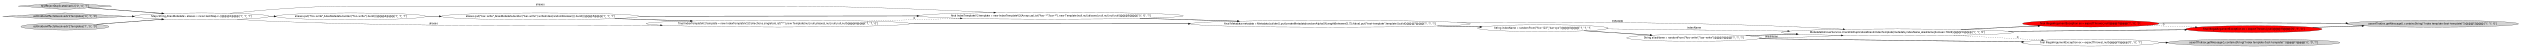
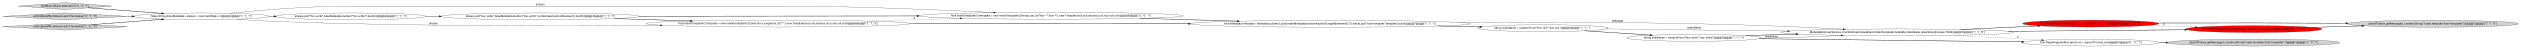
(65, 27) -> (65, 27)
